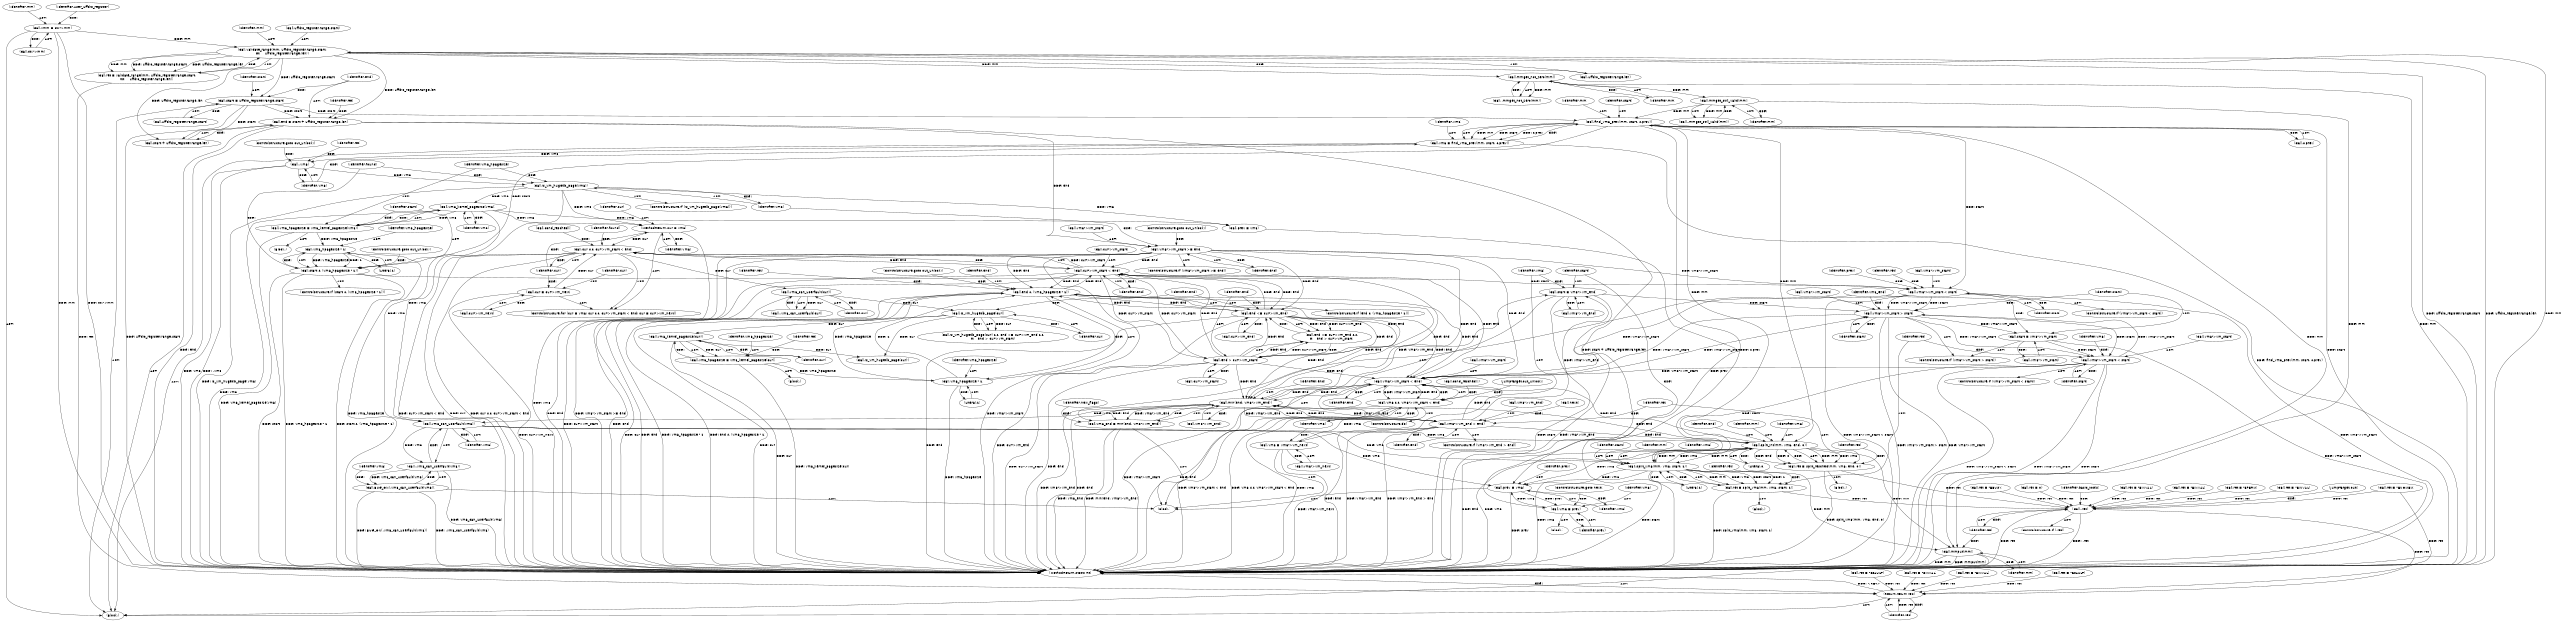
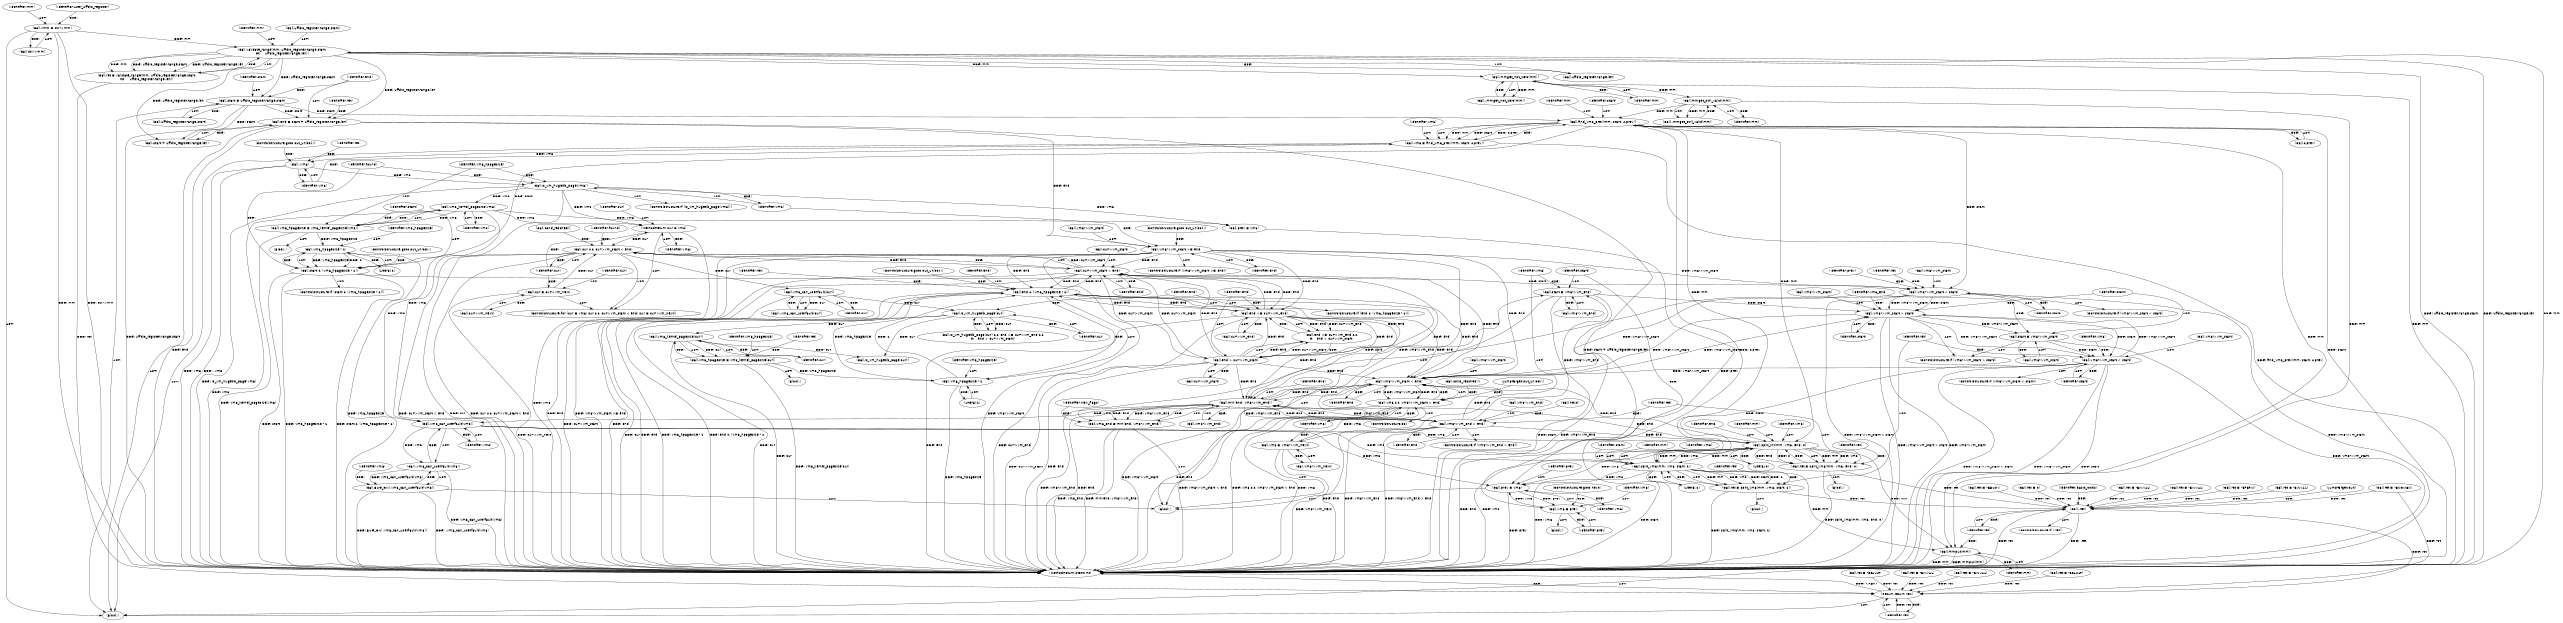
(1373, 350) -> (1374, 350)
(1825, 467) -> (1825, 467)
